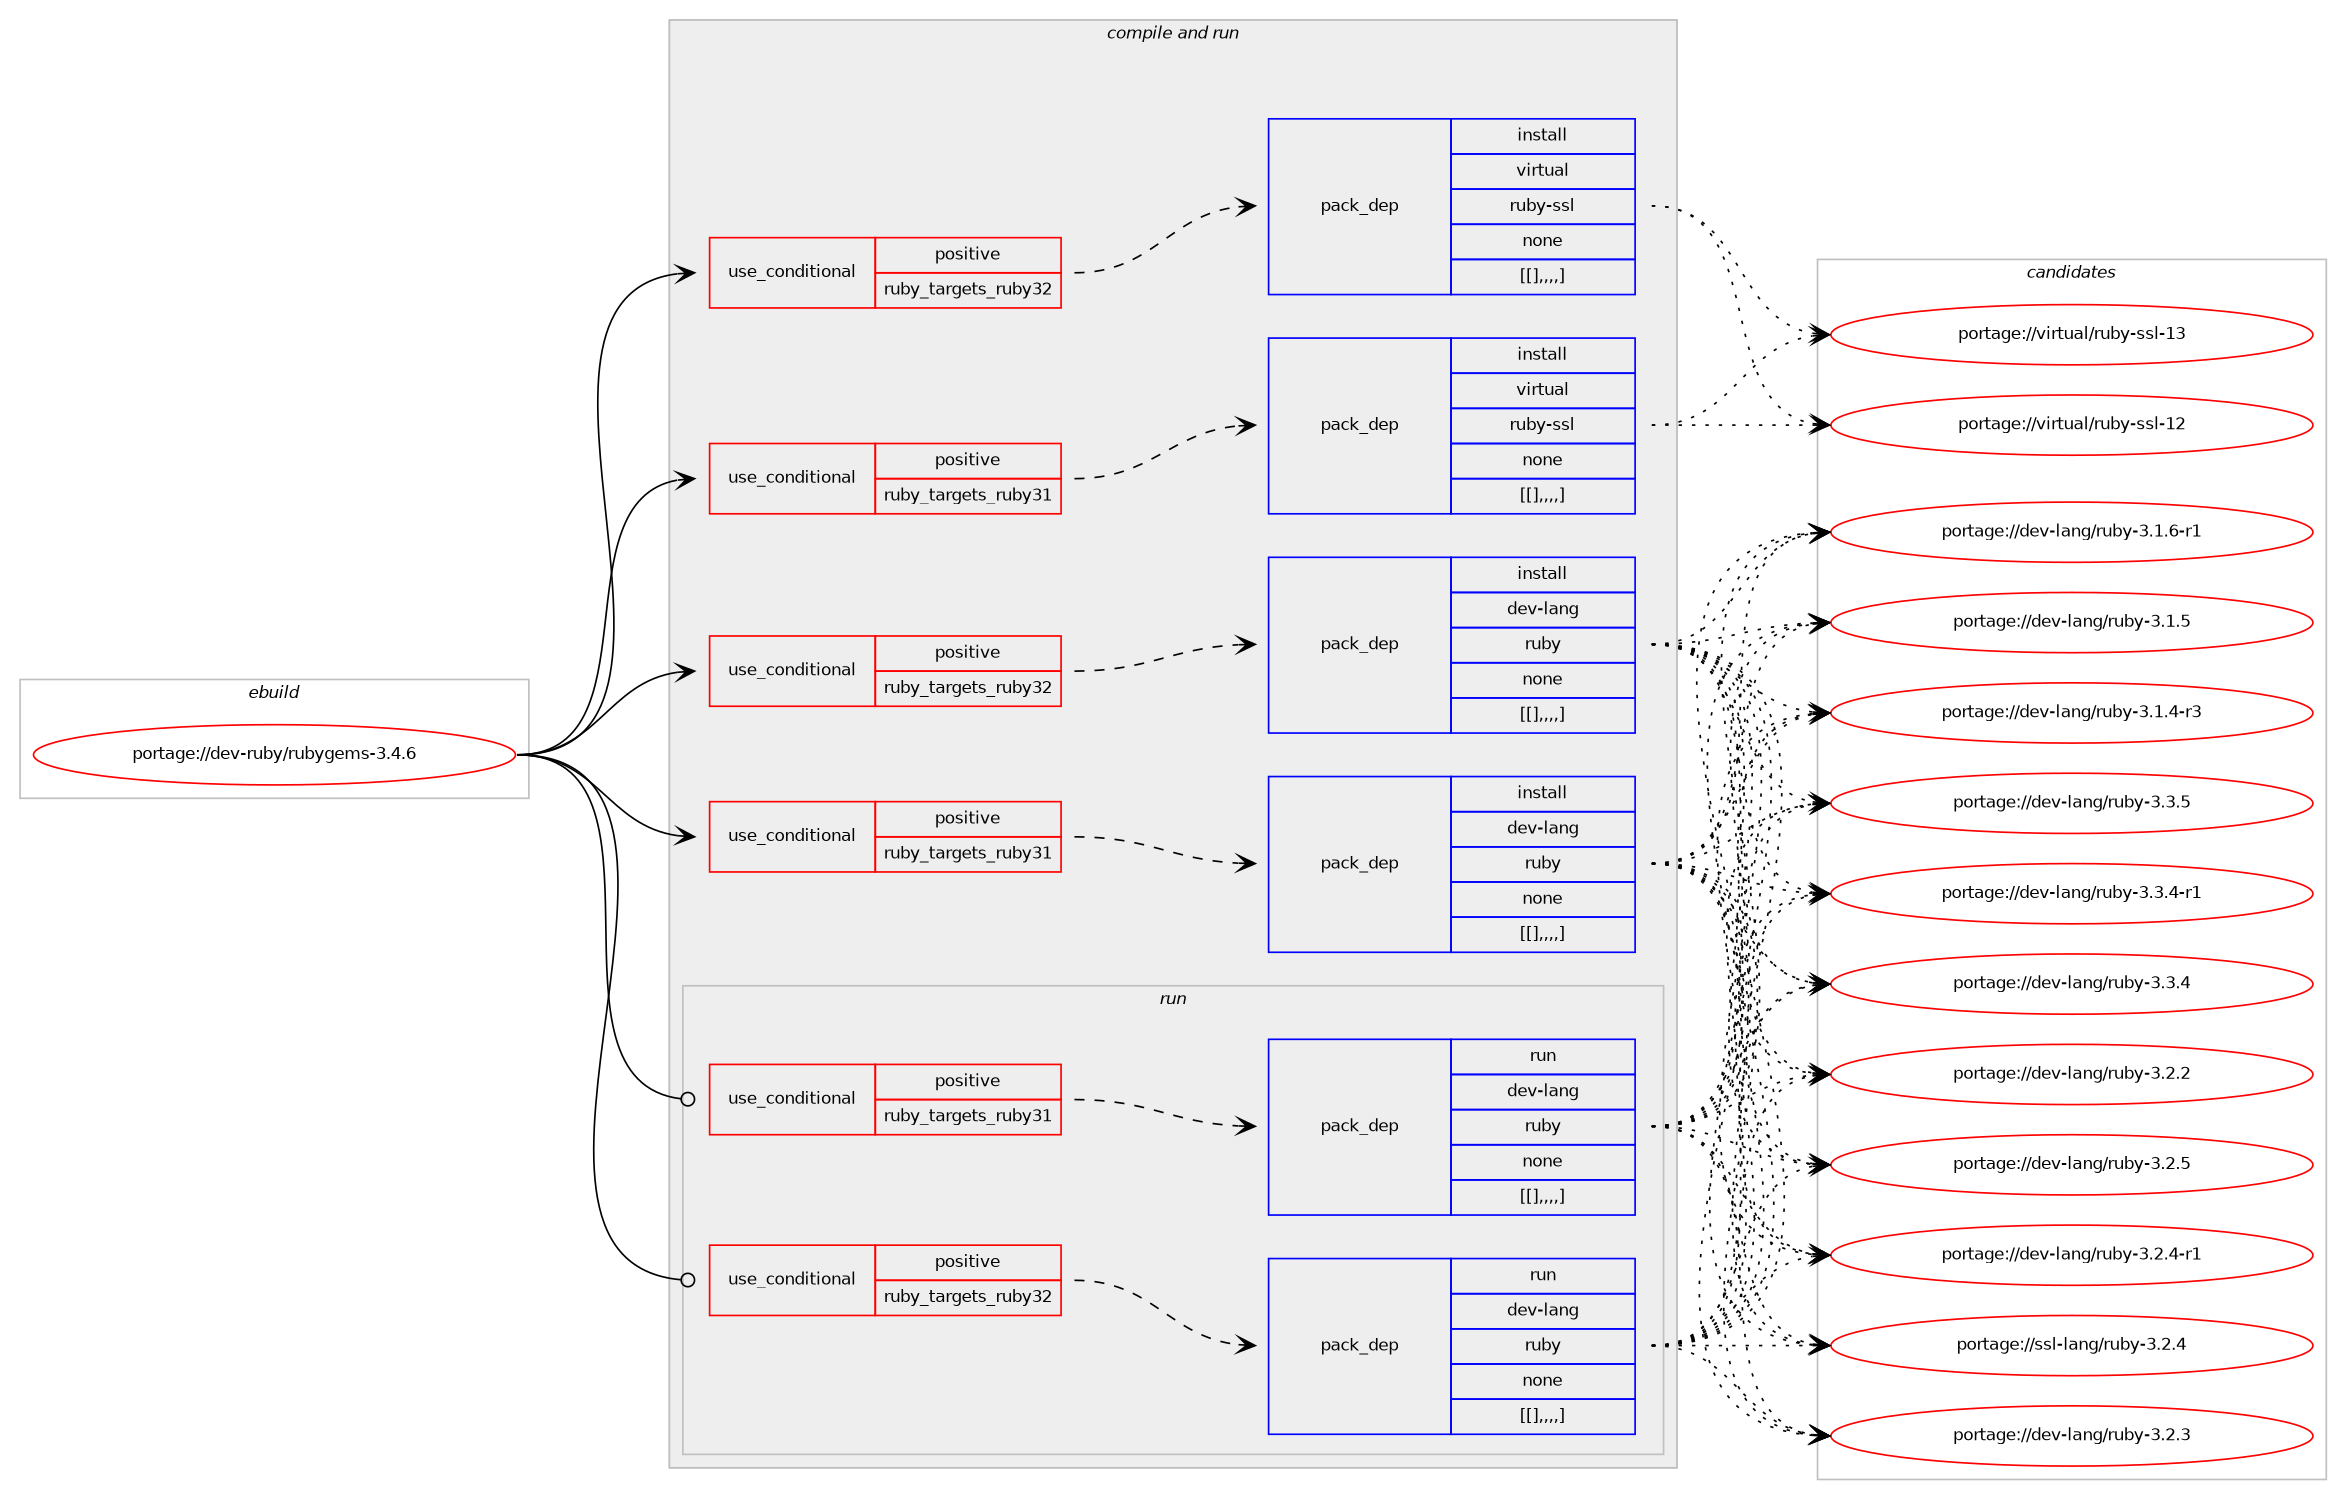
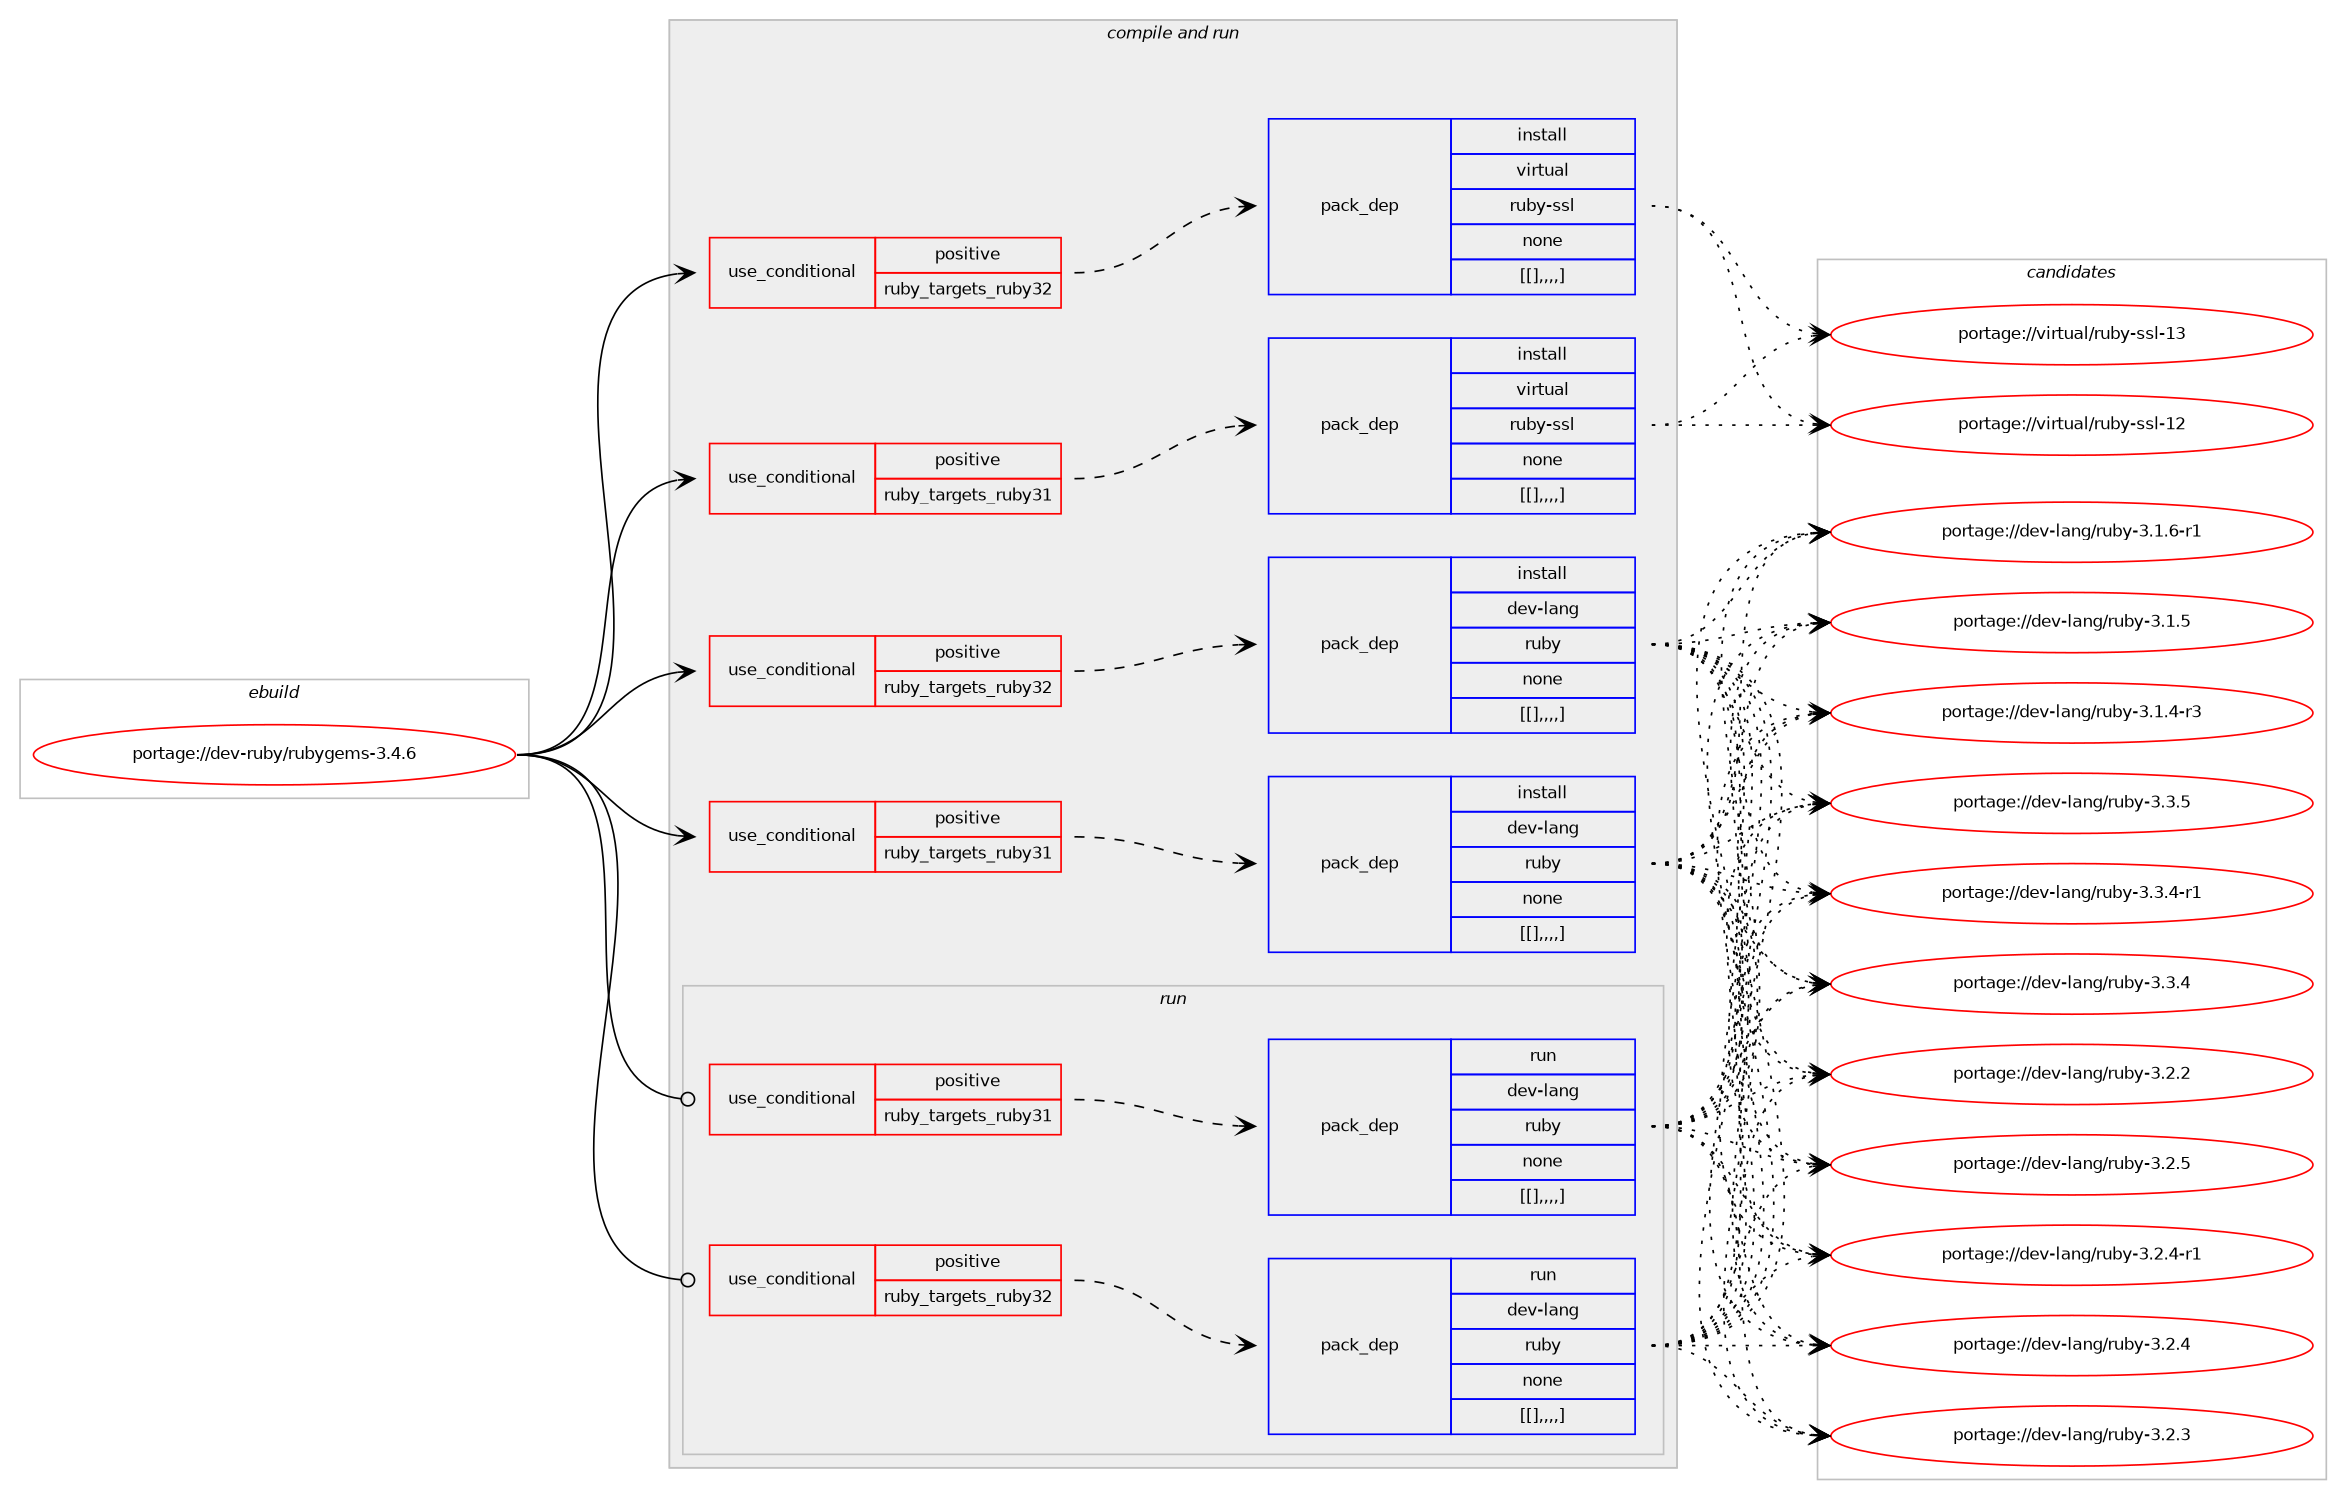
(2072, 1346) -> (2072, 1346)
